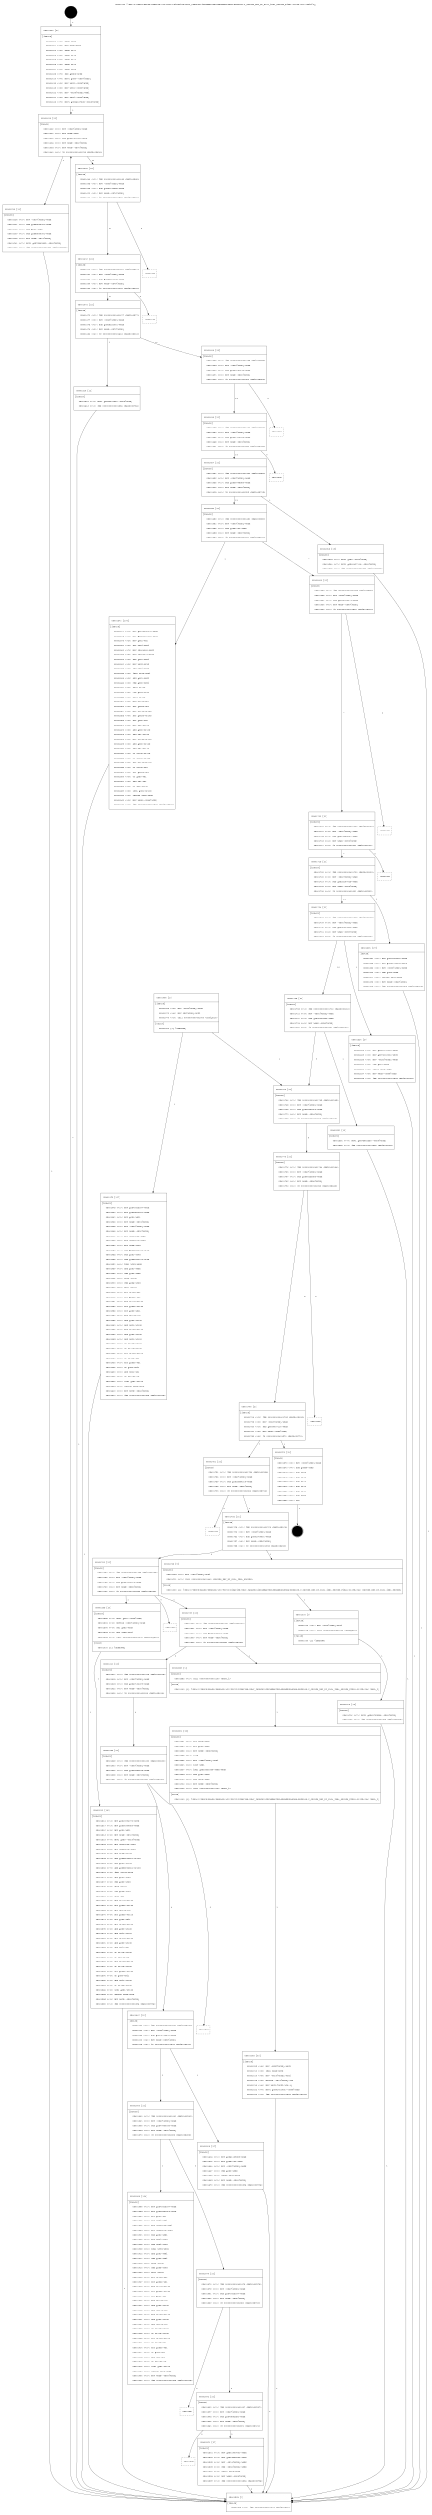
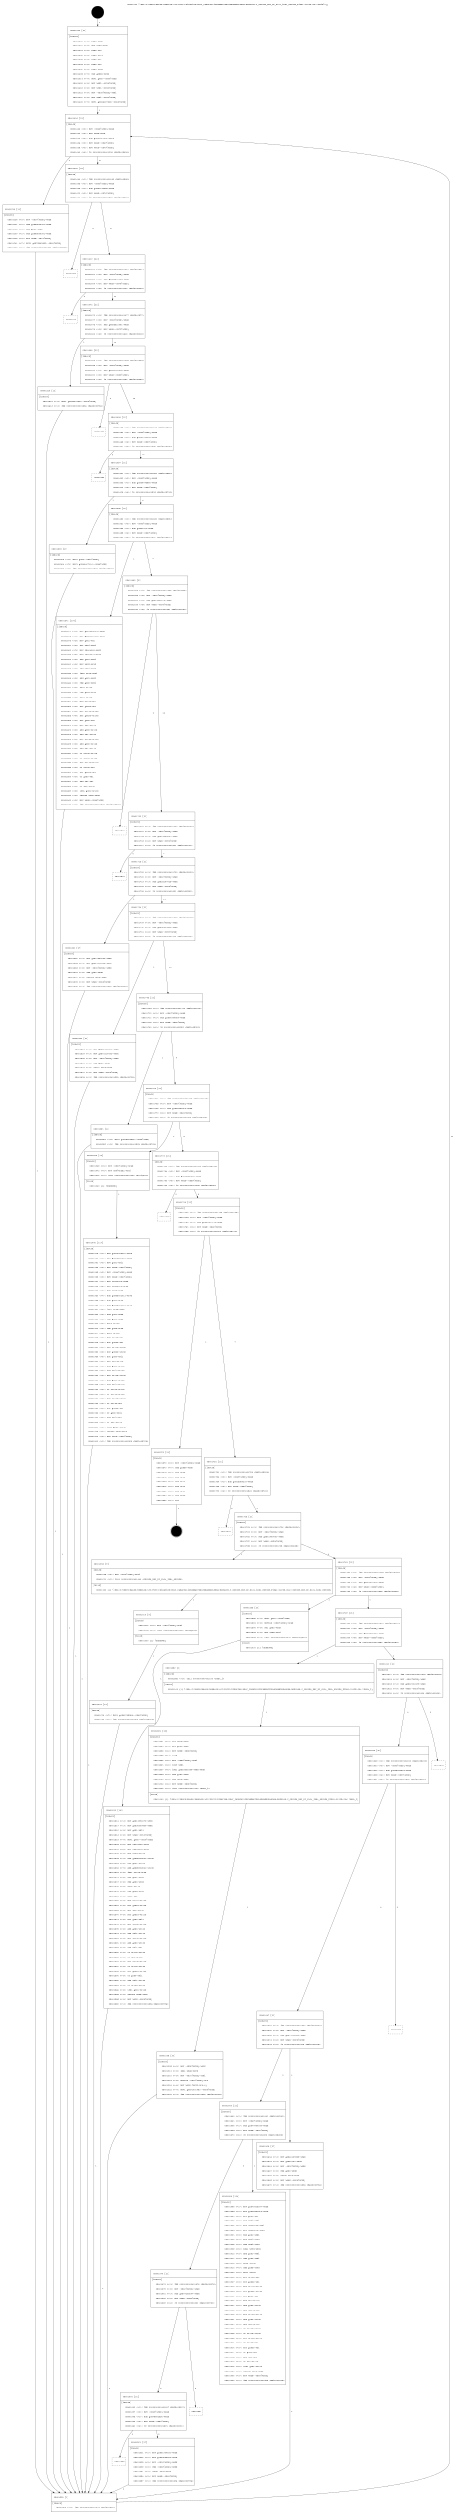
(246, 1058) -> (165, 1140)
(164, 1608) -> (430, 1728)
